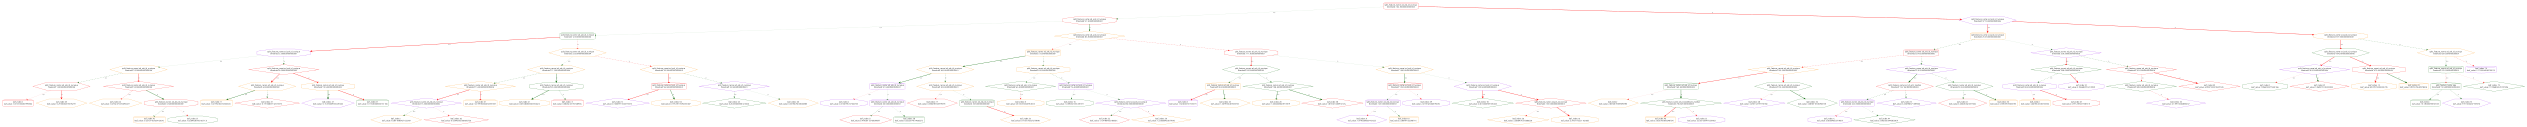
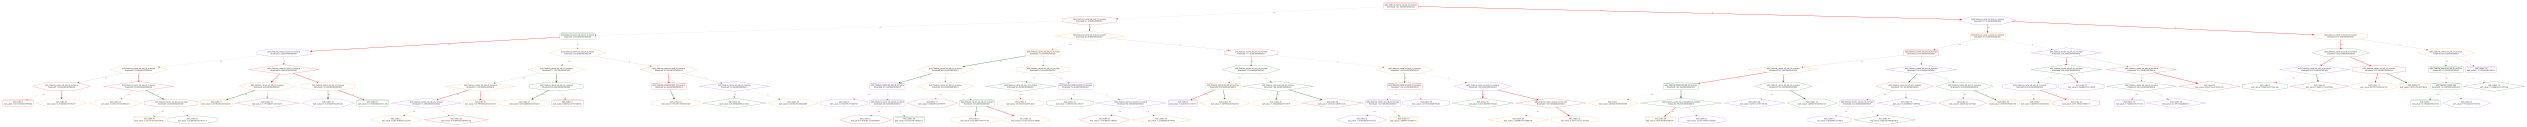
(618, 103) -> none
none -> (2129, 103)
none -> (975, 120)
